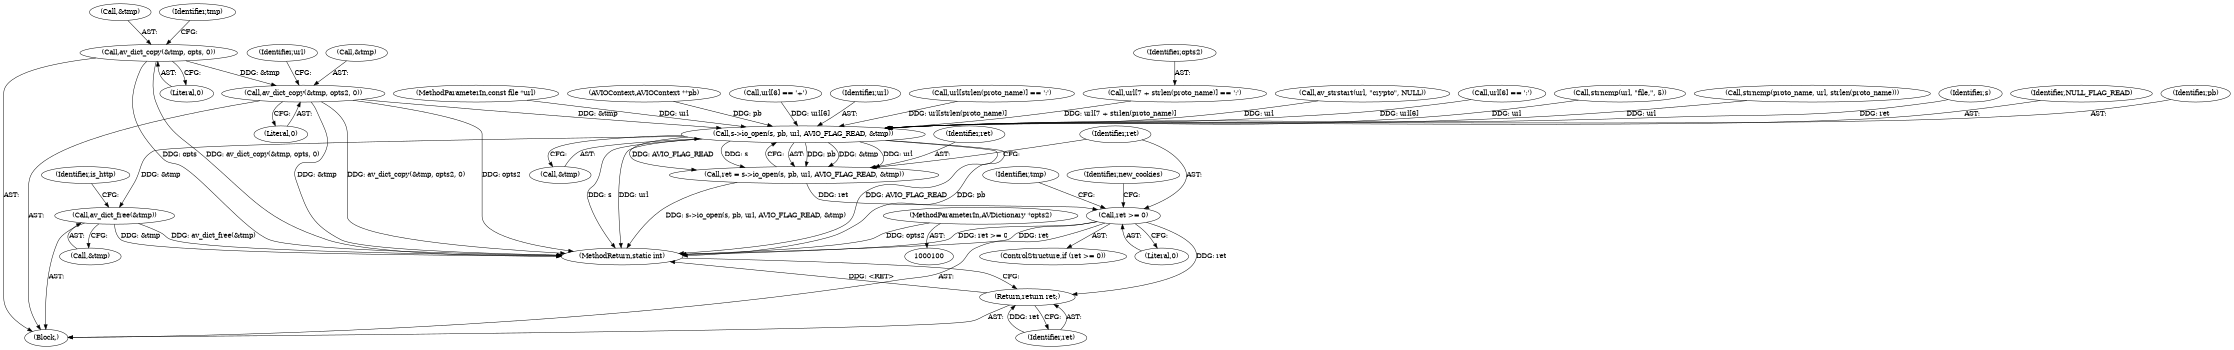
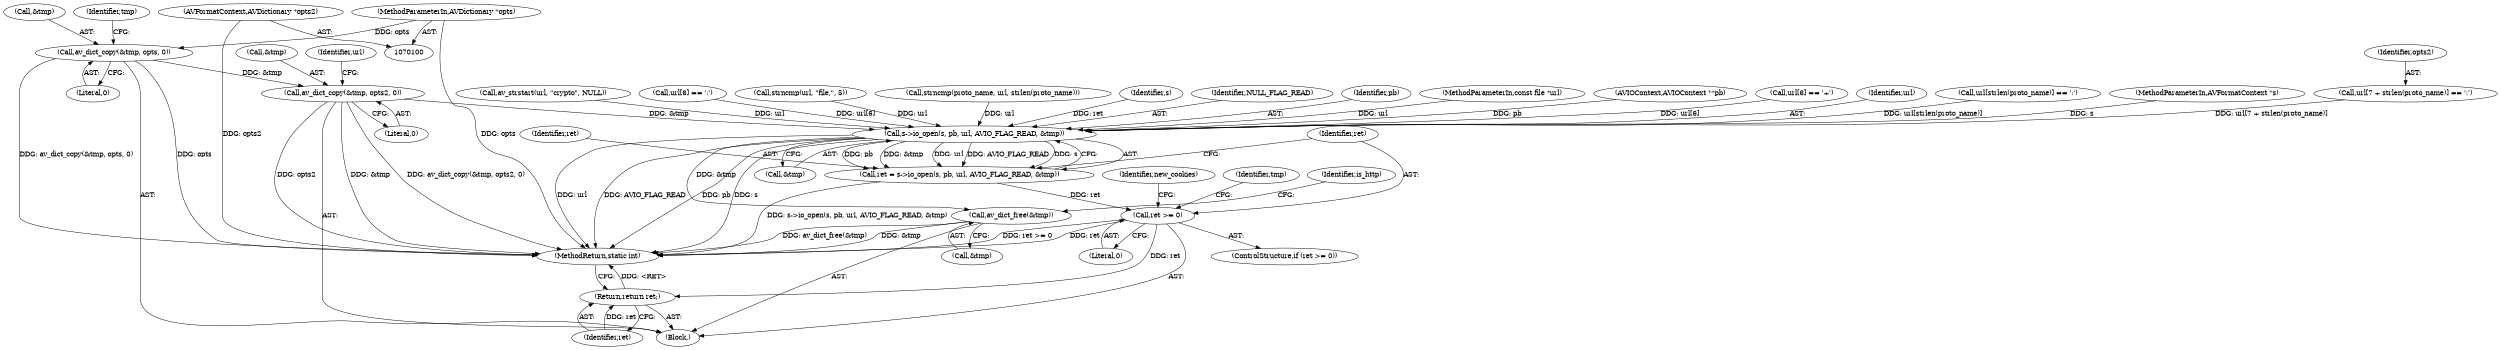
none -> (446, 12)
none -> (2207, 94)
(981, 216) -> (251, 12)
(929, 256) -> (409, 53)
